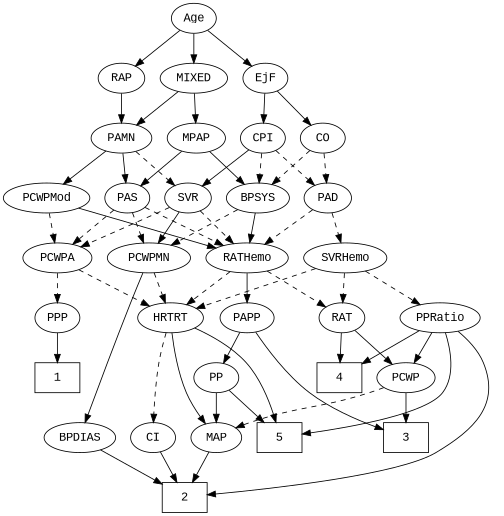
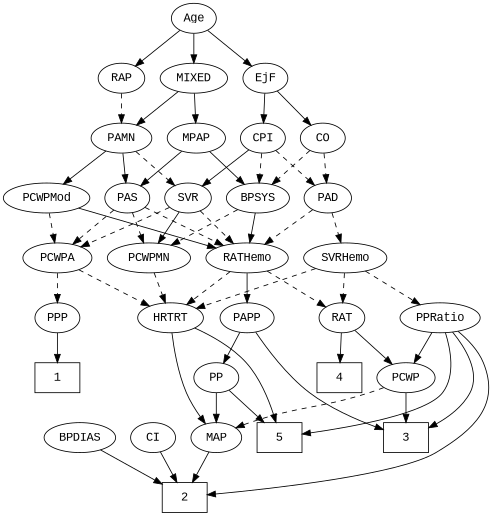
(121, 104) -> (121, 104)
(115, 344) -> none
(394, 345) -> (473, 383)
(157, 373) -> none
